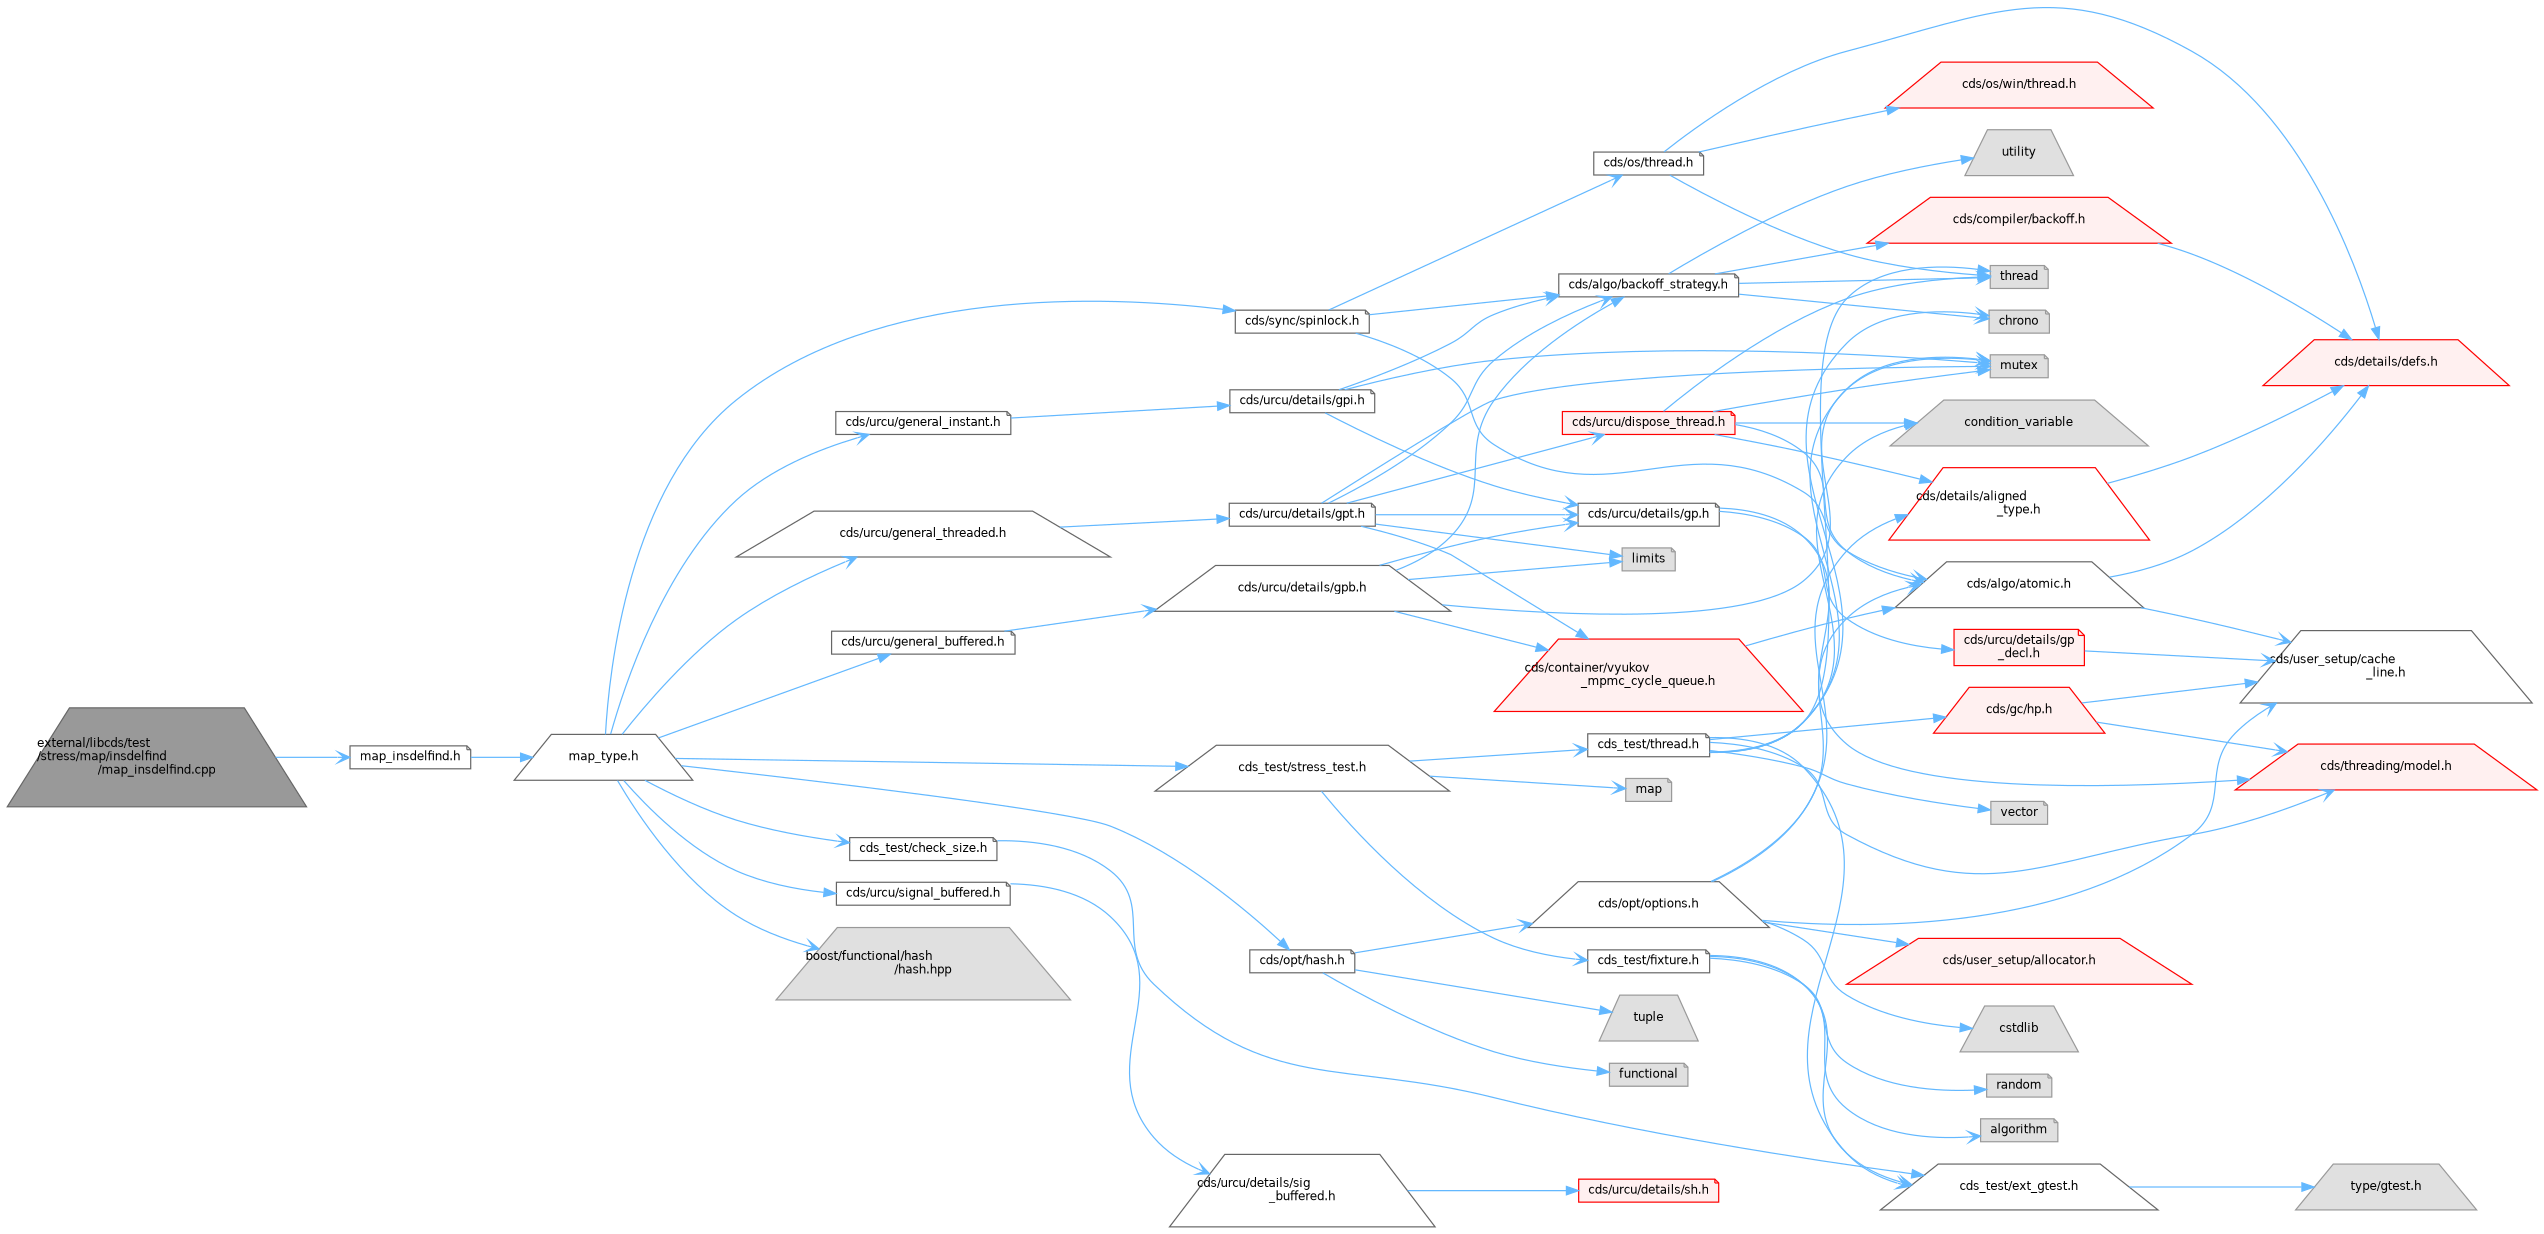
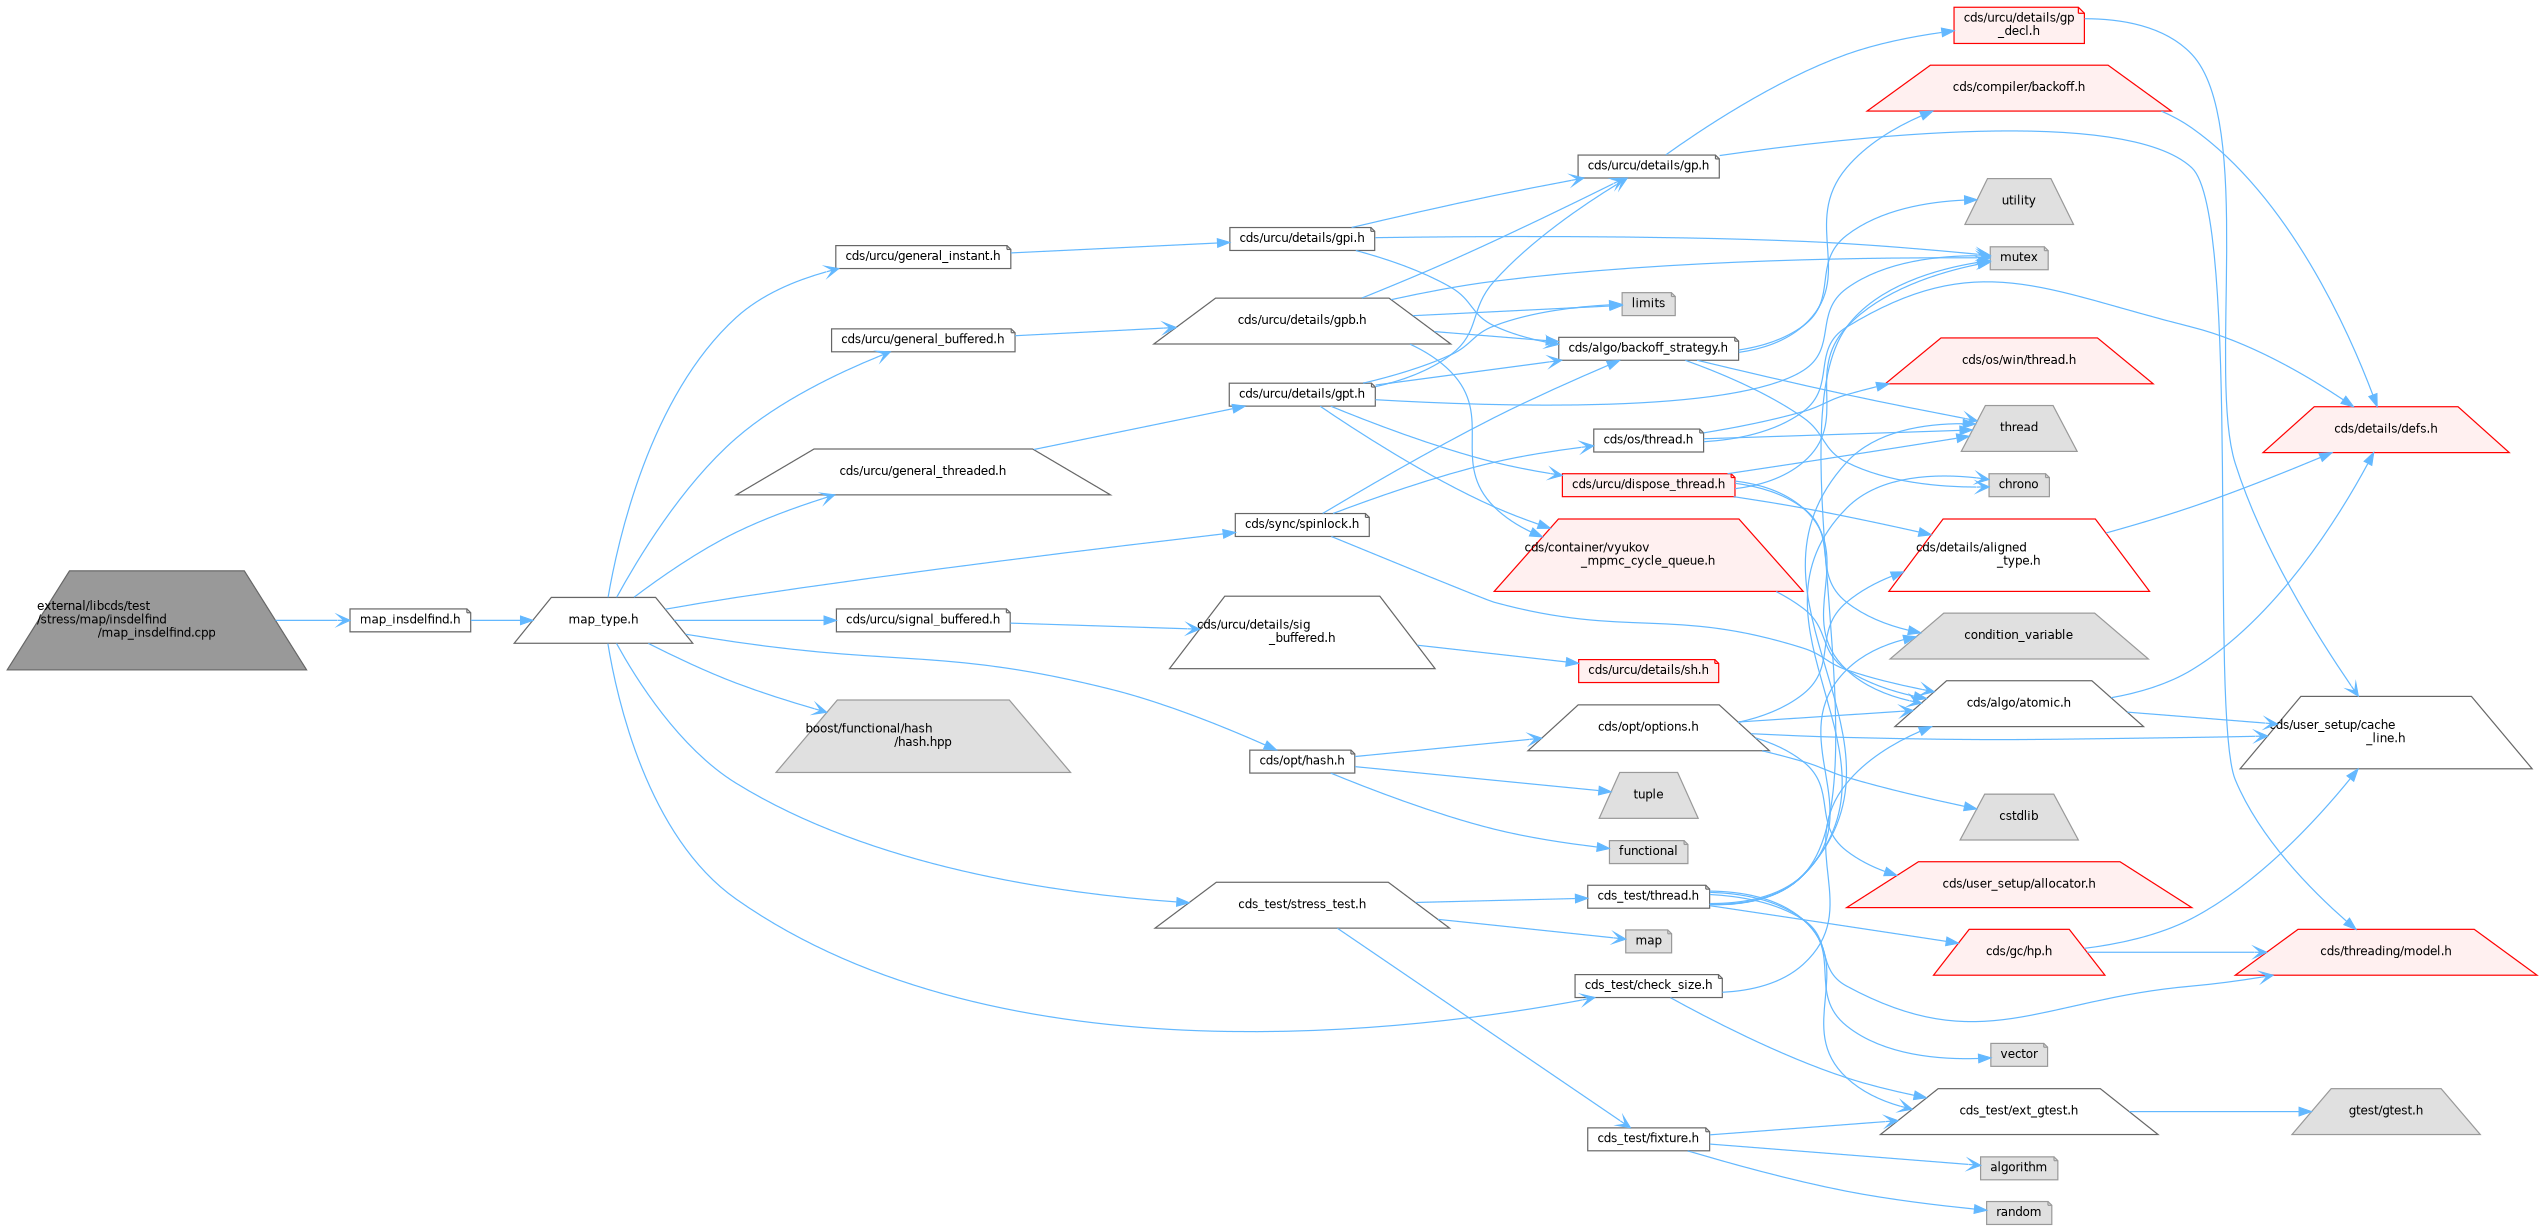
(2019, 277) -> (2019, 428)
(769, 698) -> (724, 450)
(1492, 756) -> (1495, 900)
none -> (1828, 873)
(2386, 1187) -> (2386, 1112)
